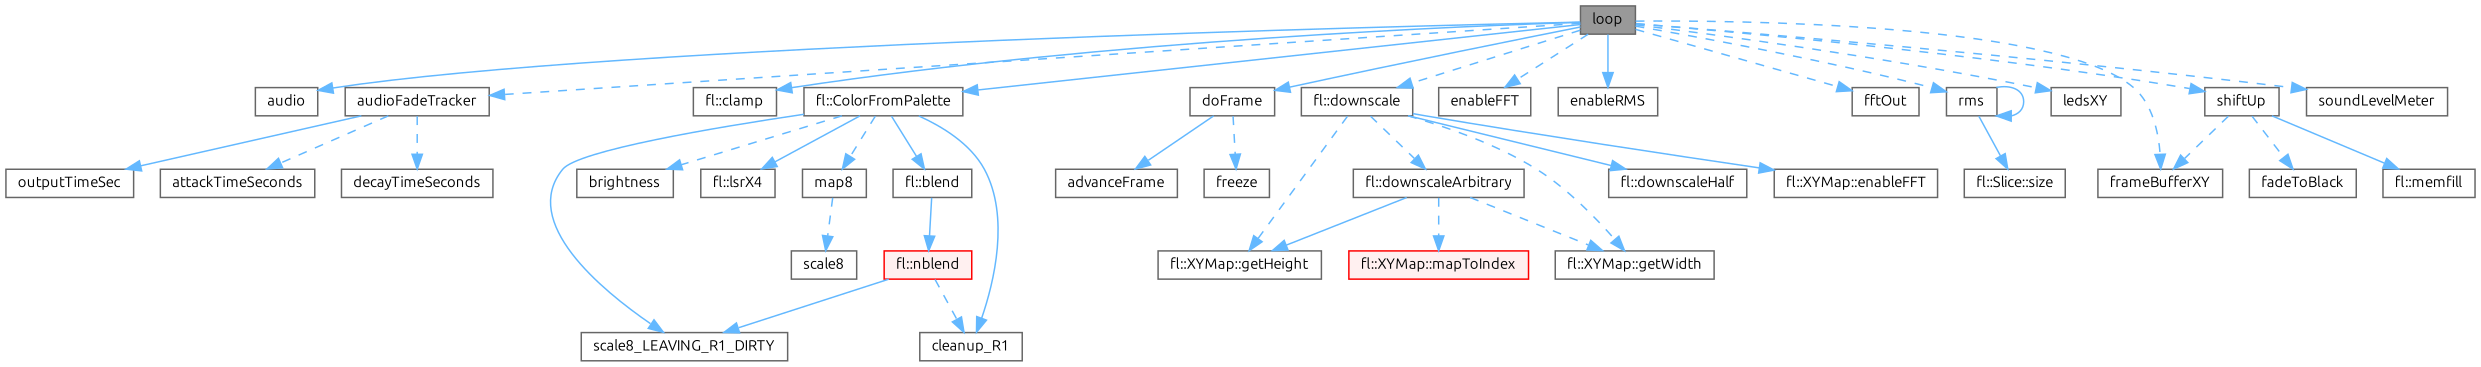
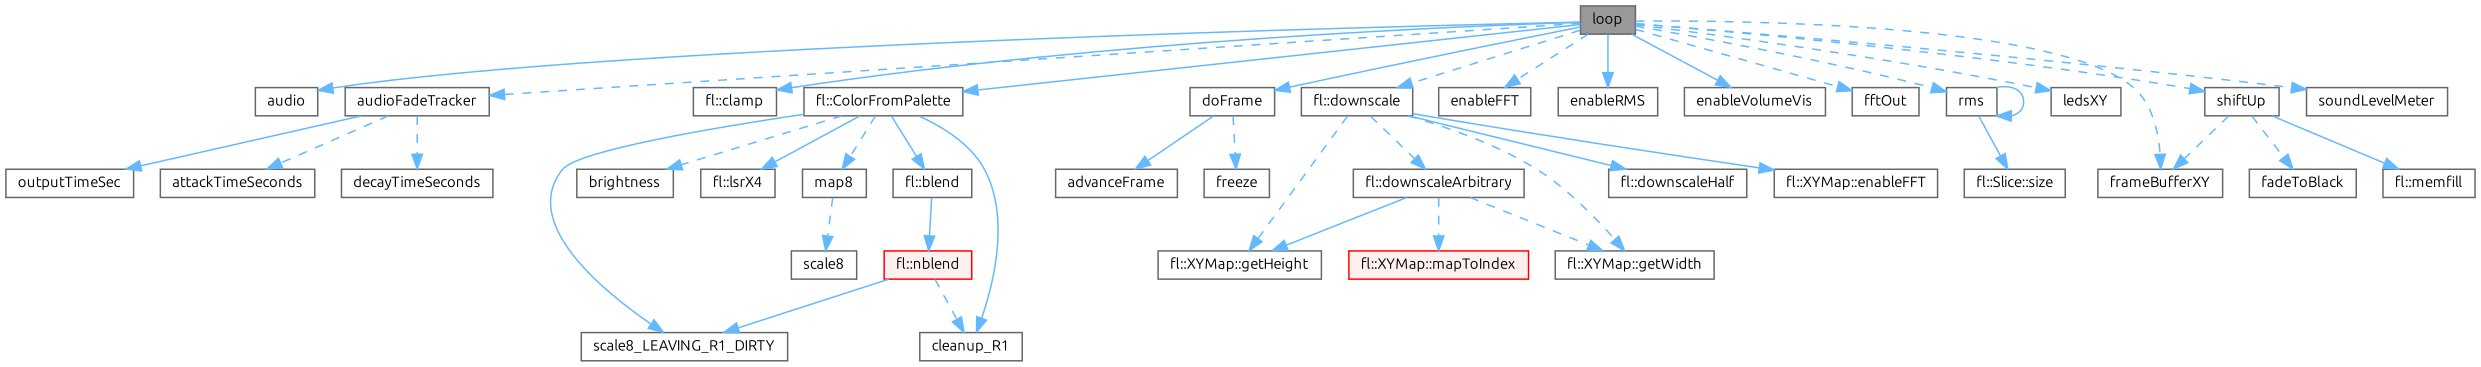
none -> (1755, 102)
